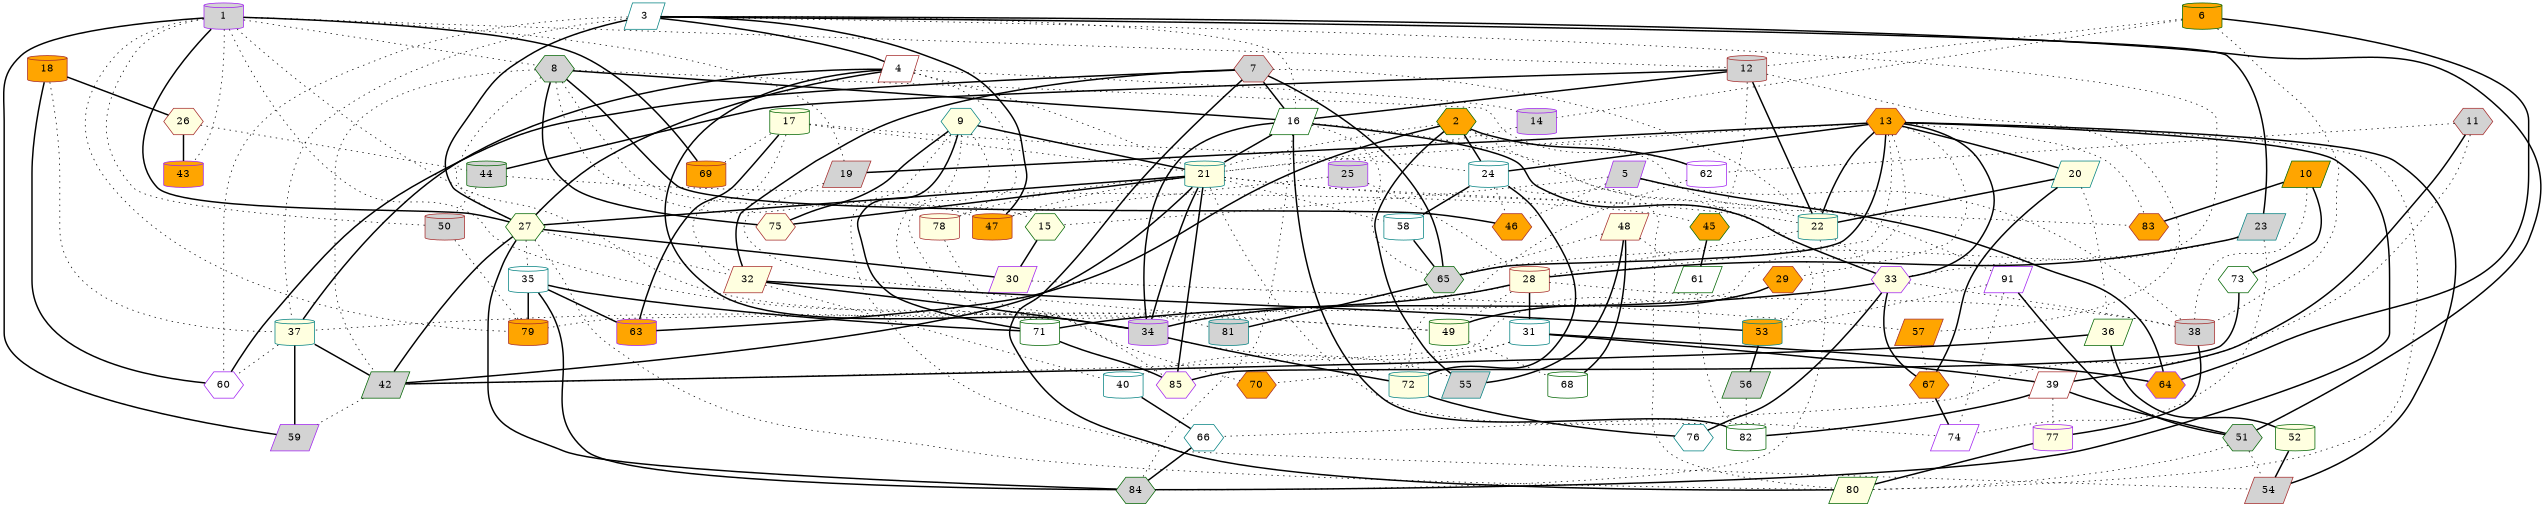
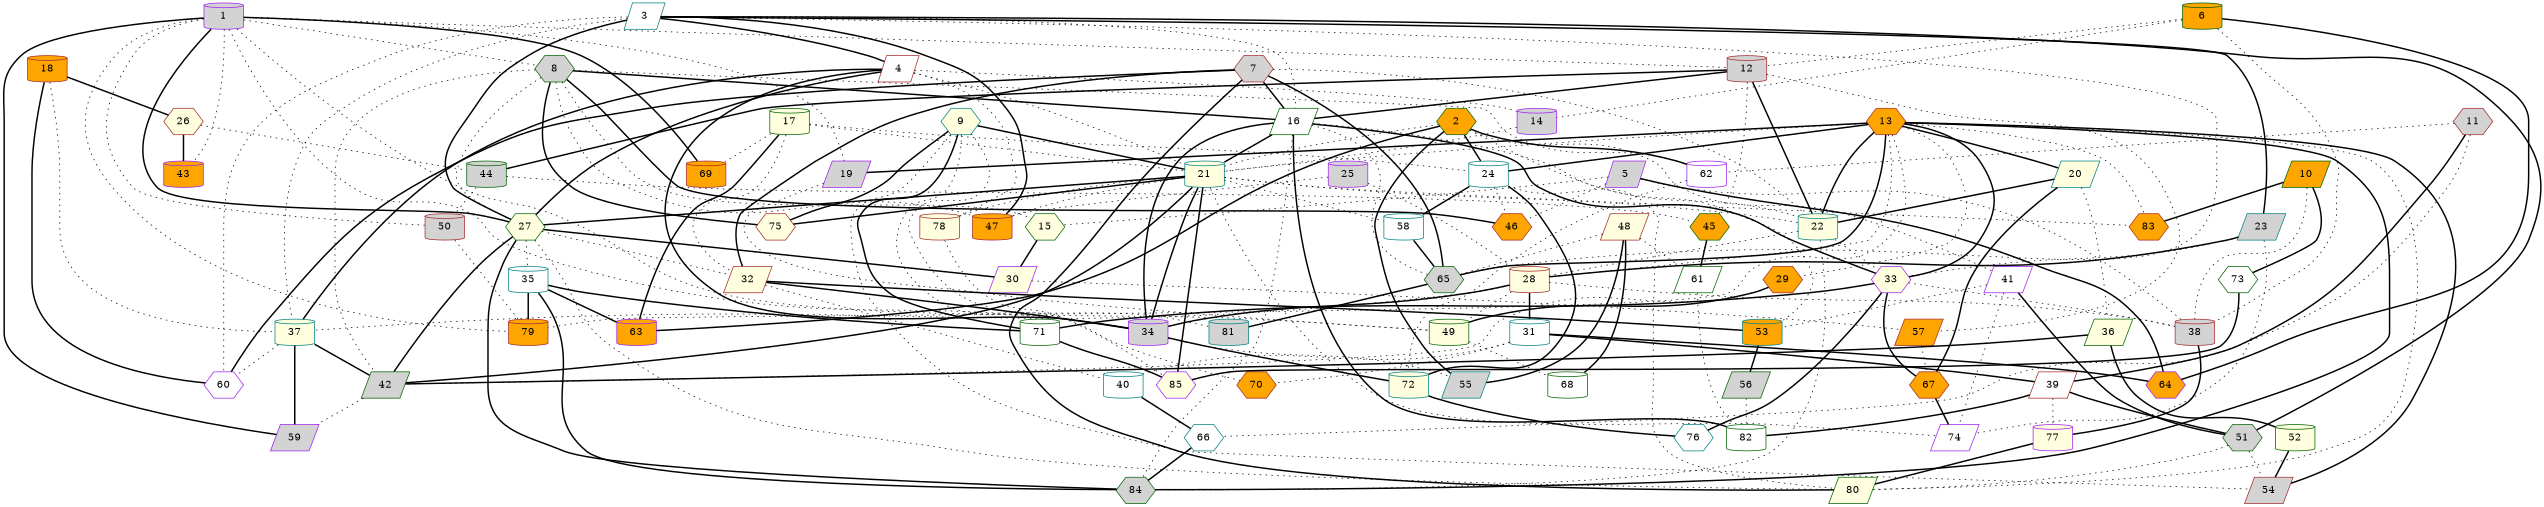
(847, 174) -> (847, 174)
(2008, 280) -> (2008, 280)
